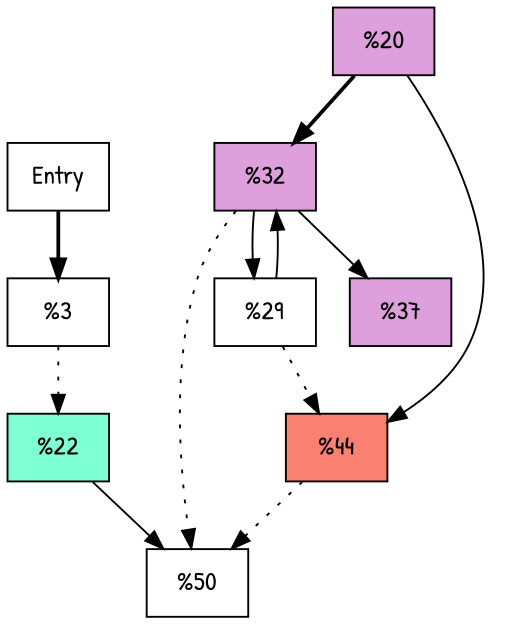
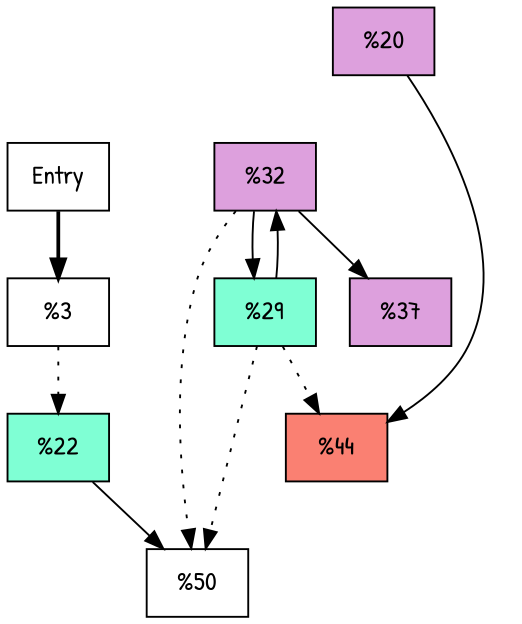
(331, 102) -> none
(265, 312) -> (265, 312)
(274, 509) -> (234, 438)
